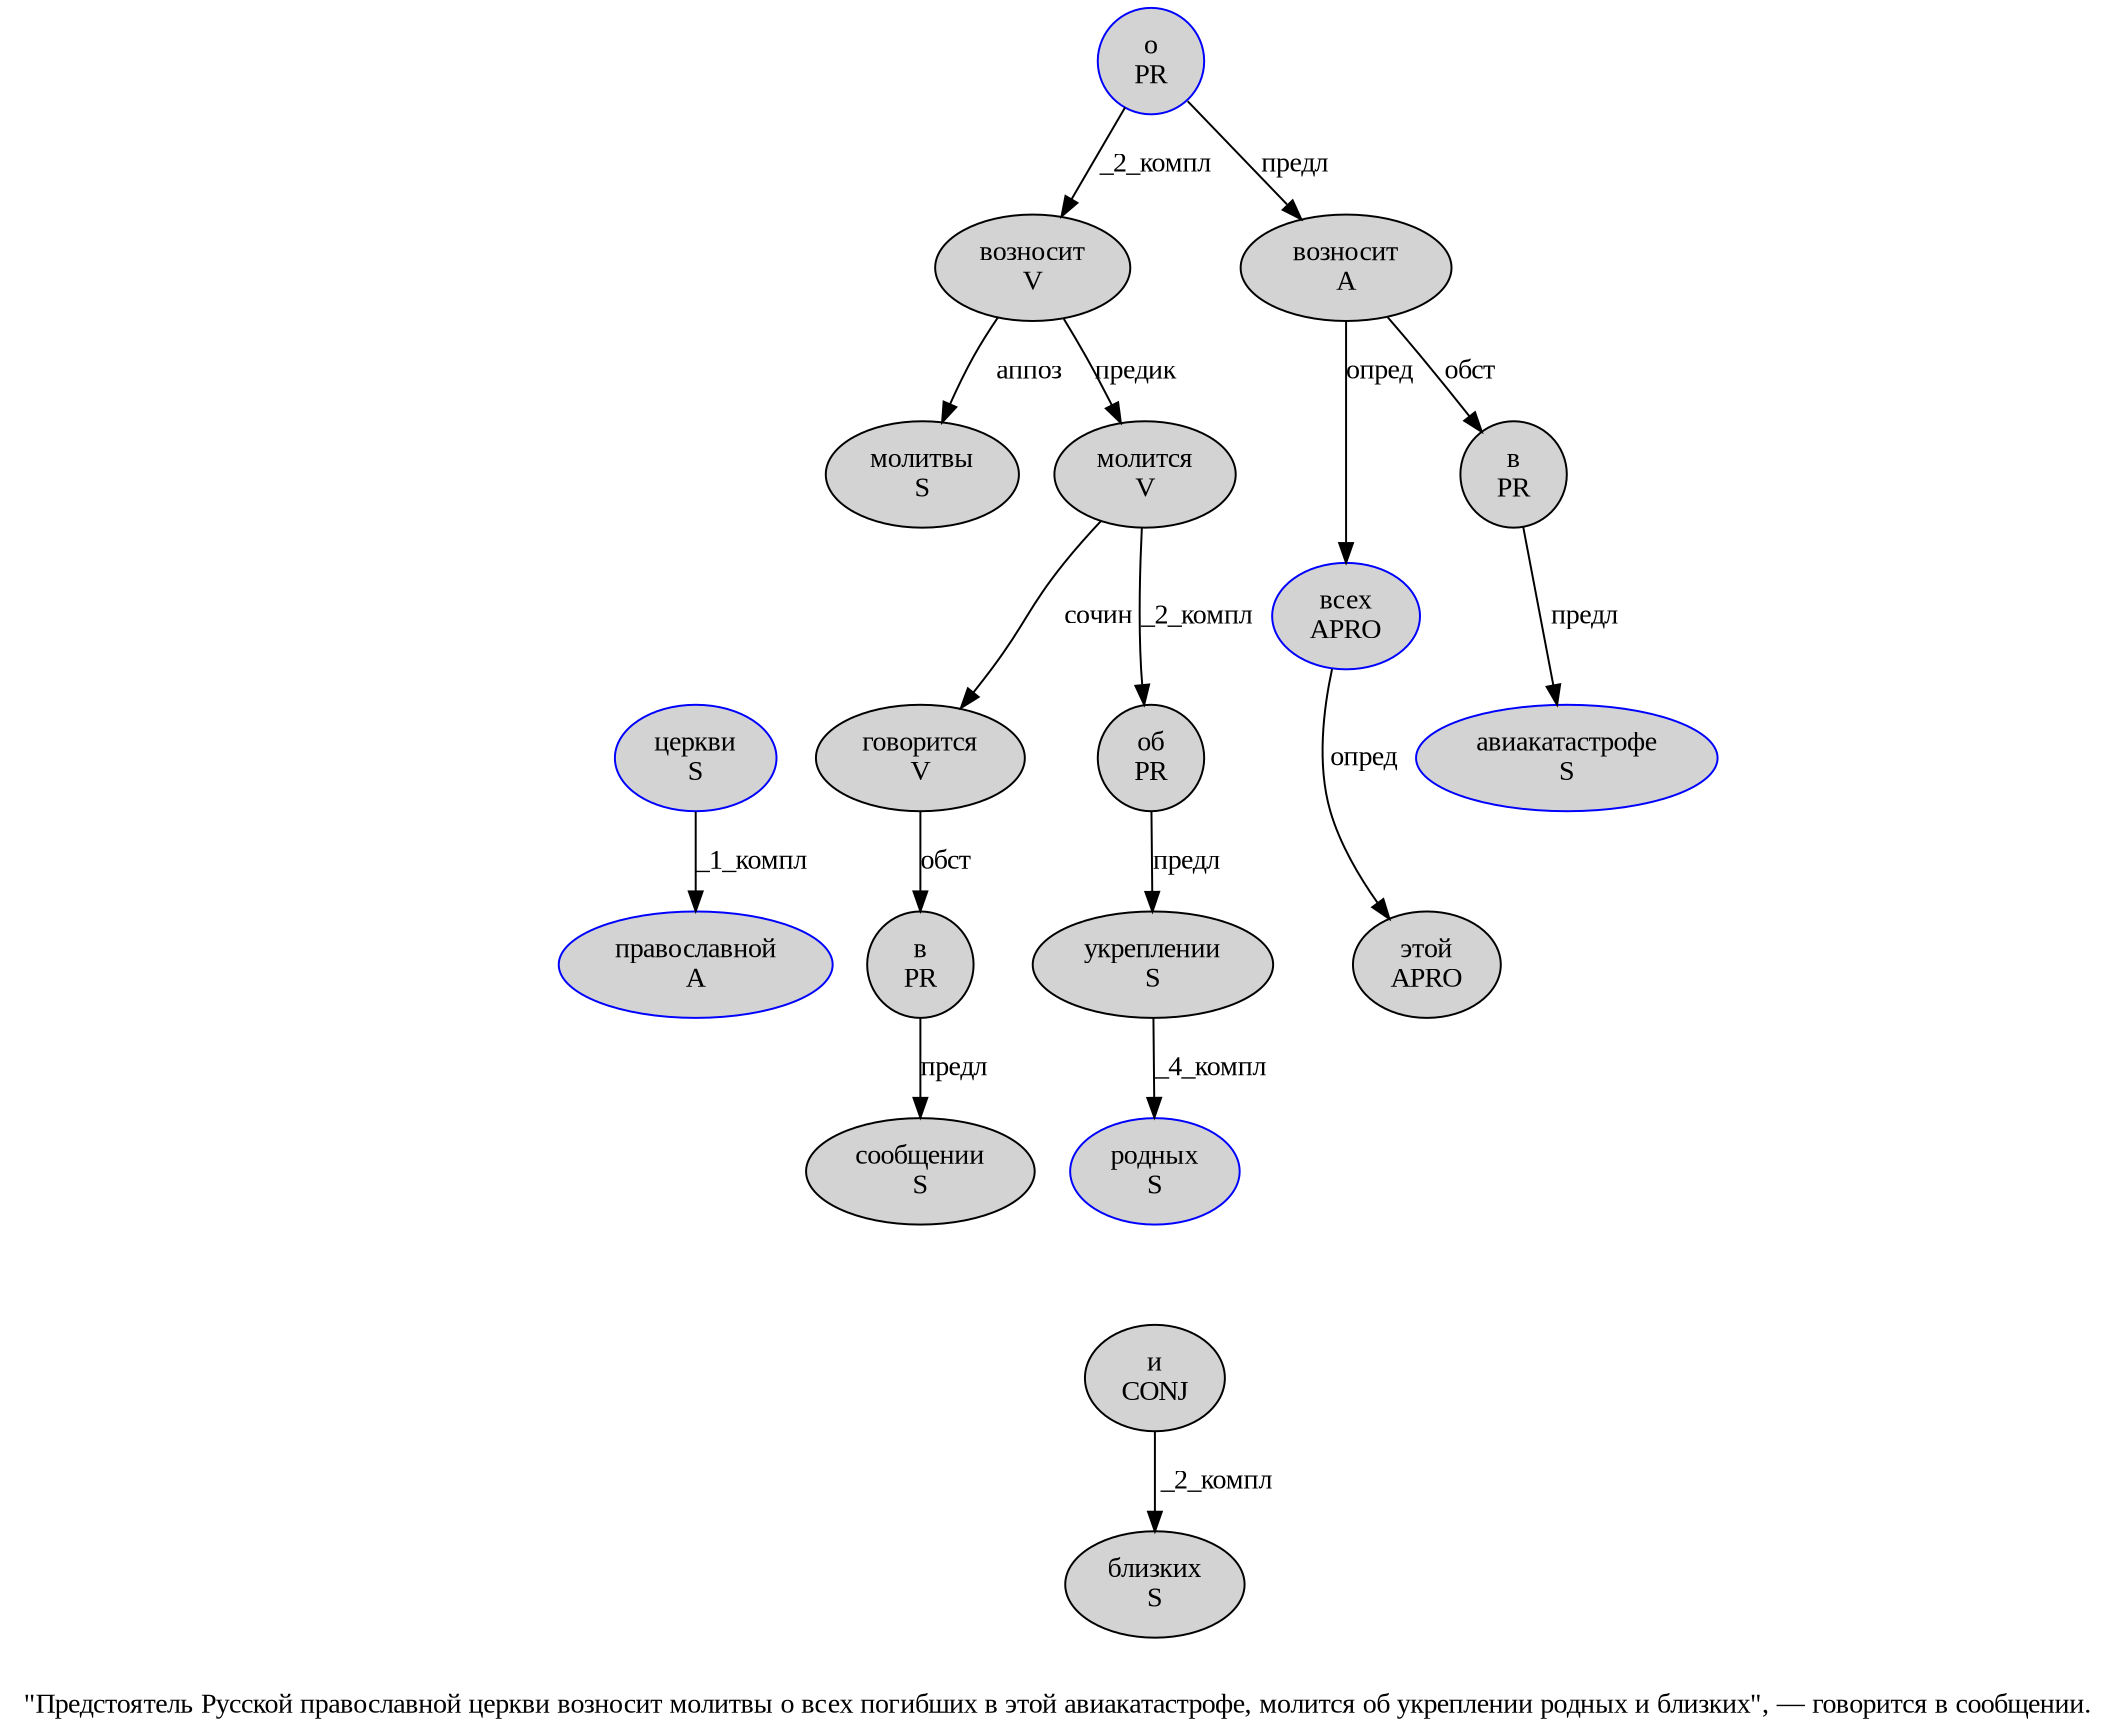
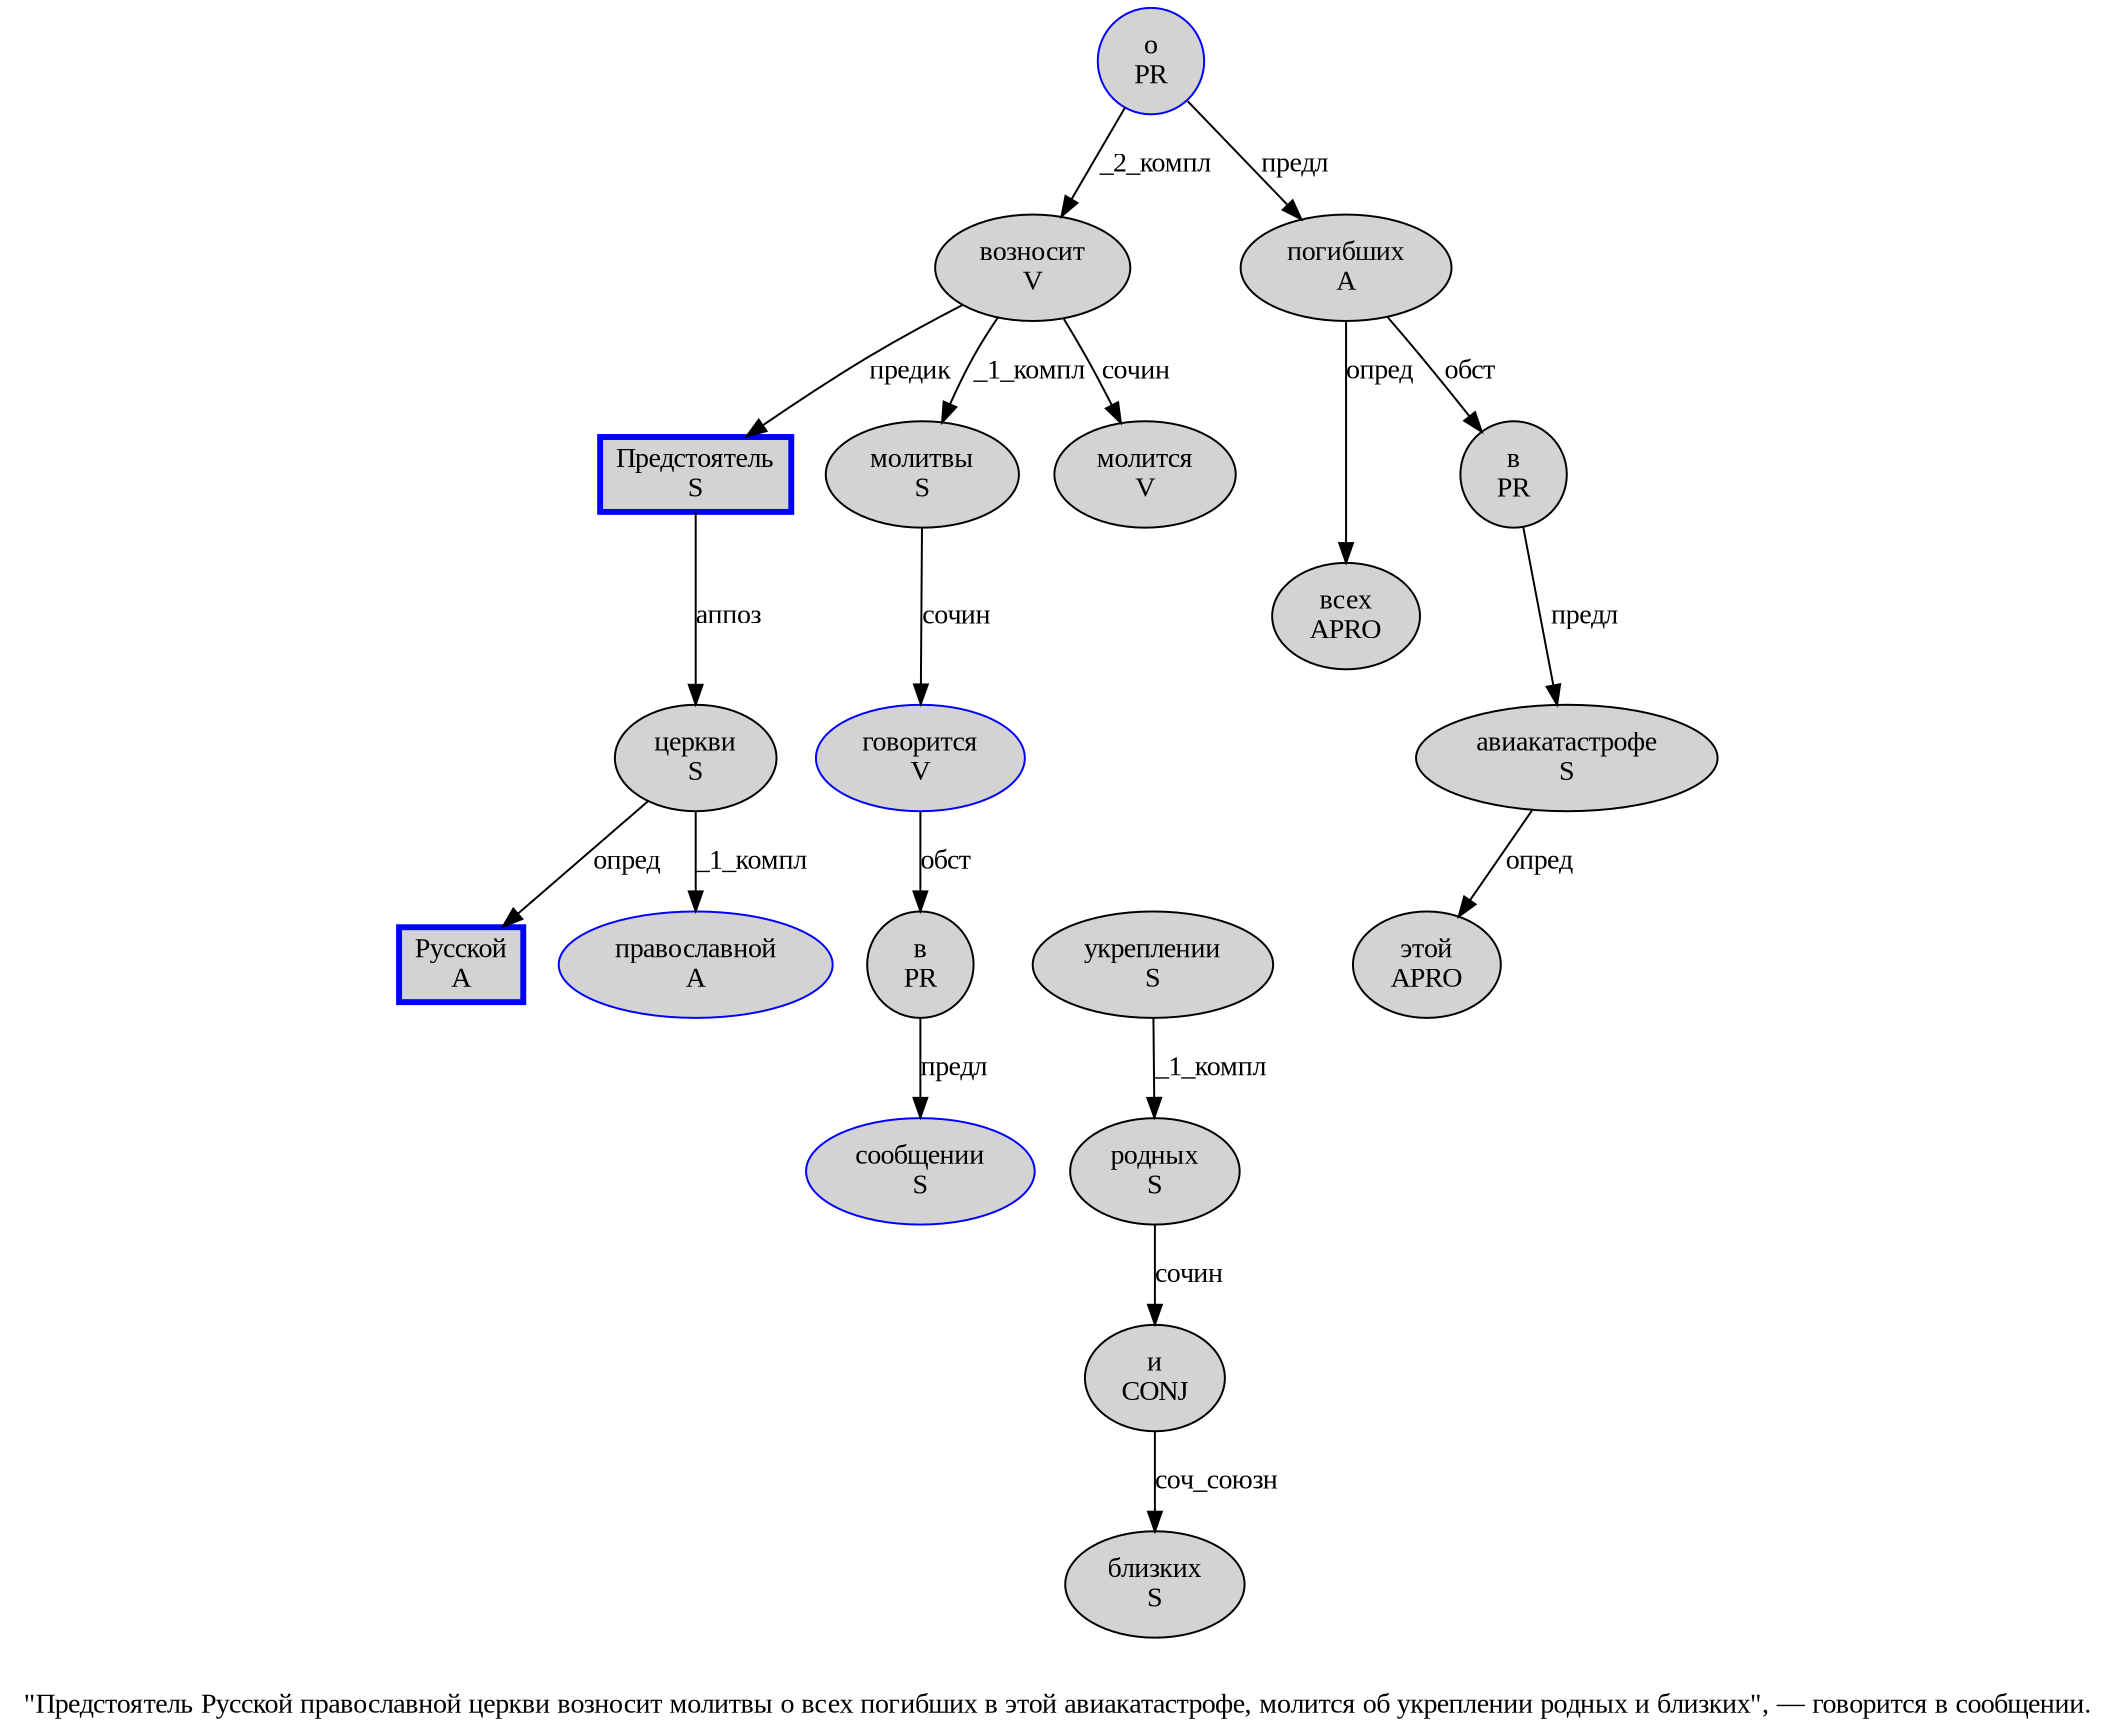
(1346, 268) -> (1346, 268)
(1030, 371) -> (1030, 371)
(1136, 371) -> (1136, 371)
none -> (696, 474)
(1034, 604) -> (921, 606)
(1346, 616) -> (1346, 616)
(696, 758) -> (696, 758)
(920, 758) -> (920, 758)
(1151, 758) -> none
(1567, 758) -> (1567, 758)
(1326, 792) -> (1501, 855)
none -> (461, 965)
(1211, 1068) -> (1211, 1068)
(920, 1171) -> (920, 1171)
(1155, 1171) -> (1155, 1171)
none -> (1155, 1265)
(1217, 1481) -> (1217, 1481)
